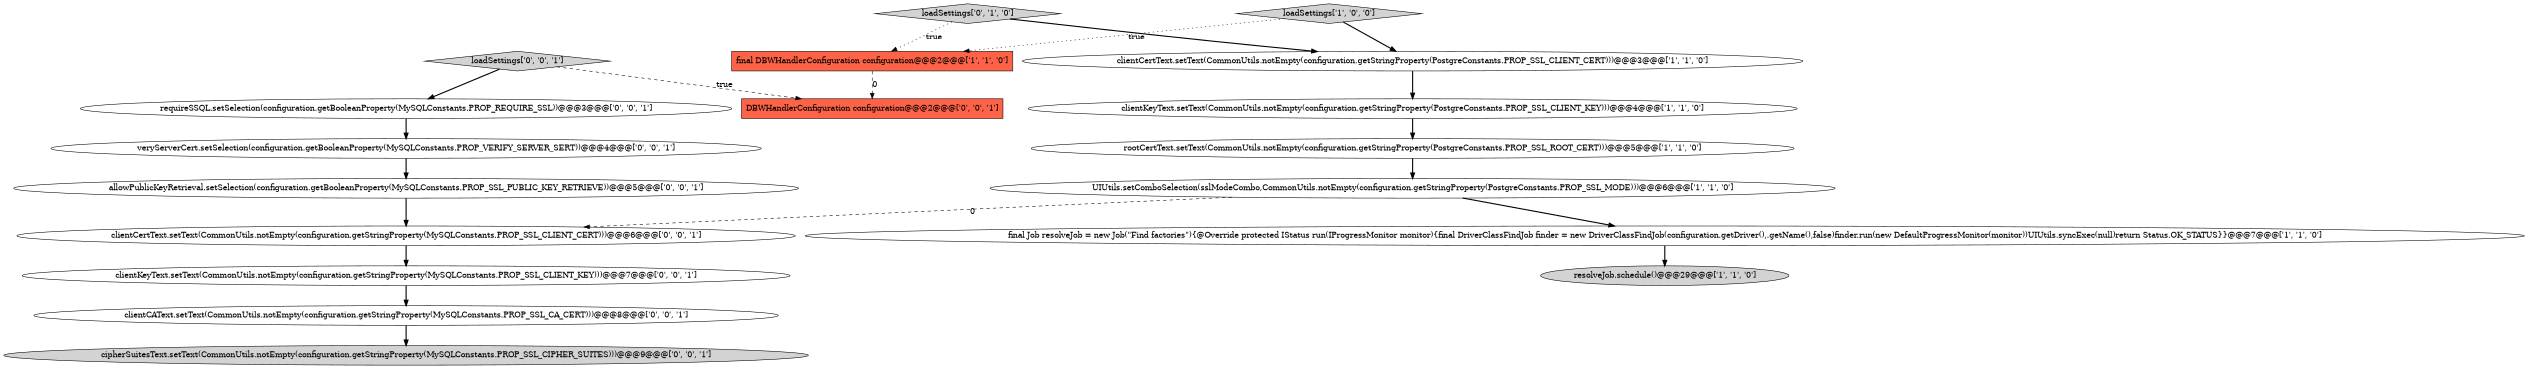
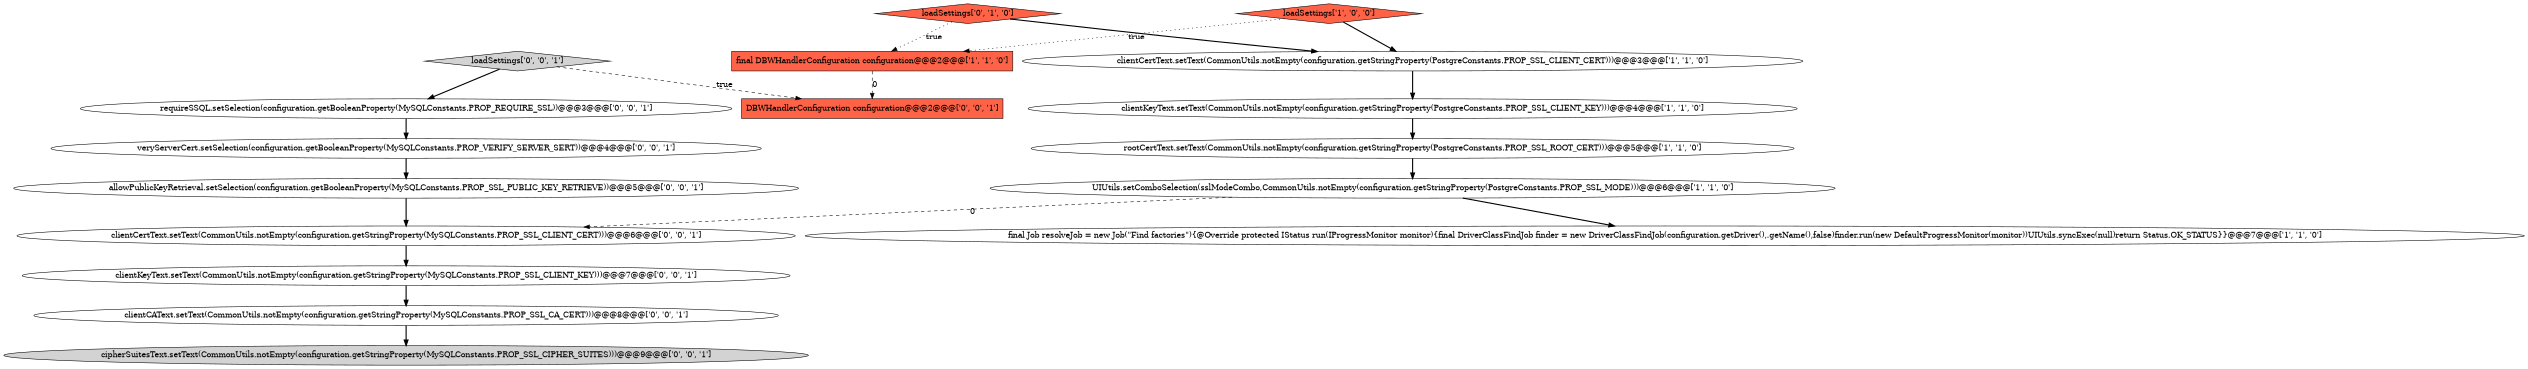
(968, 14) -> (968, 14)
(1329, 14) -> (1329, 14)
(1665, 276) -> none
